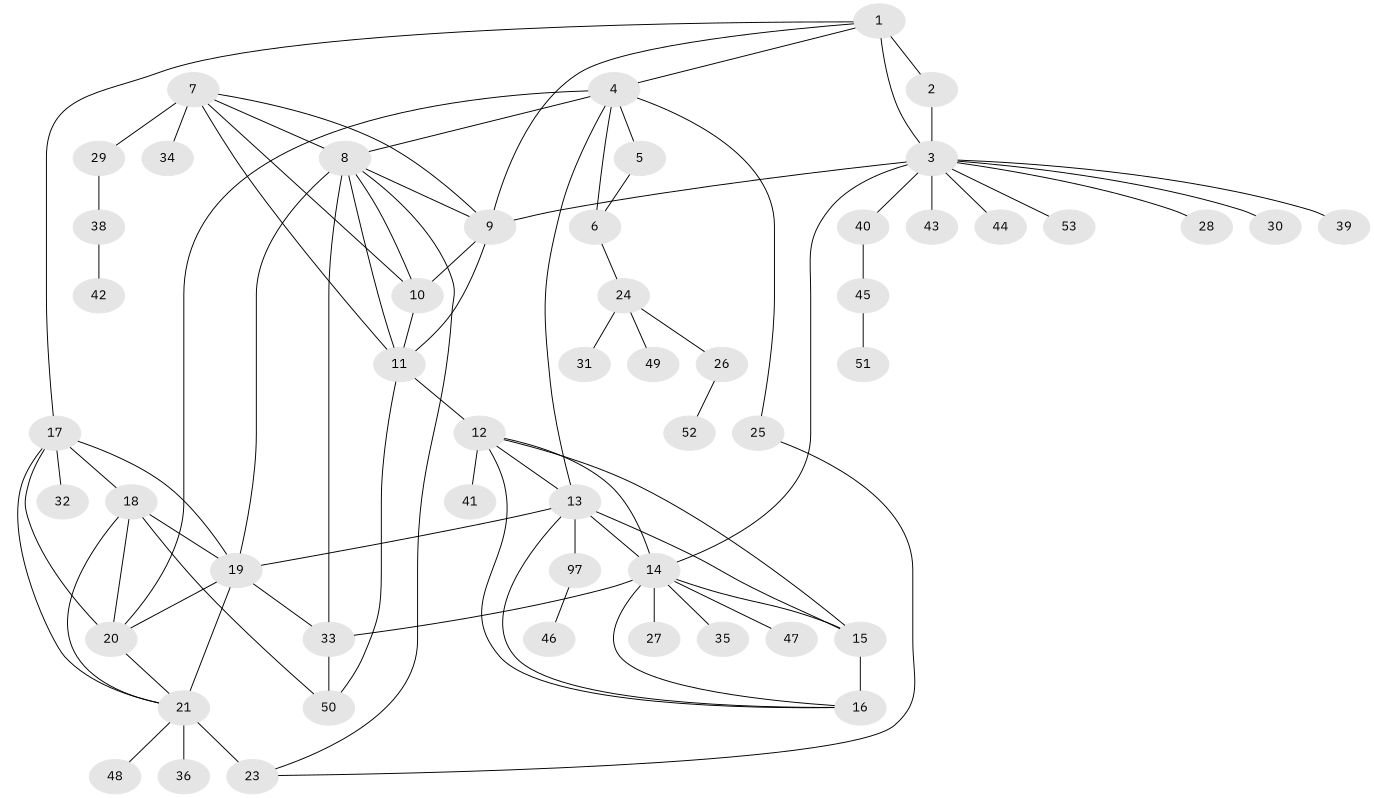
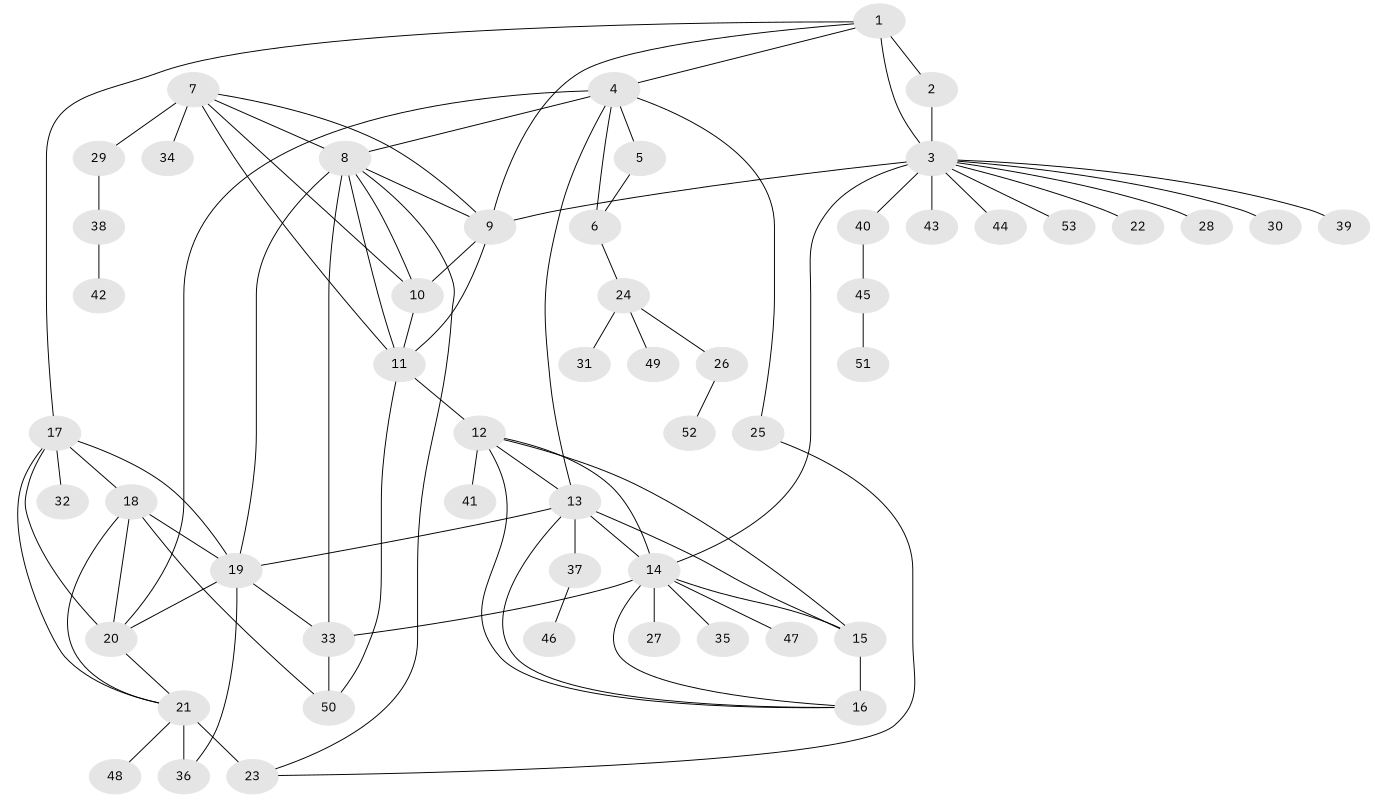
none -> (1138, 227)
(575, 571) -> (575, 571)
(210, 639) -> (230, 678)
